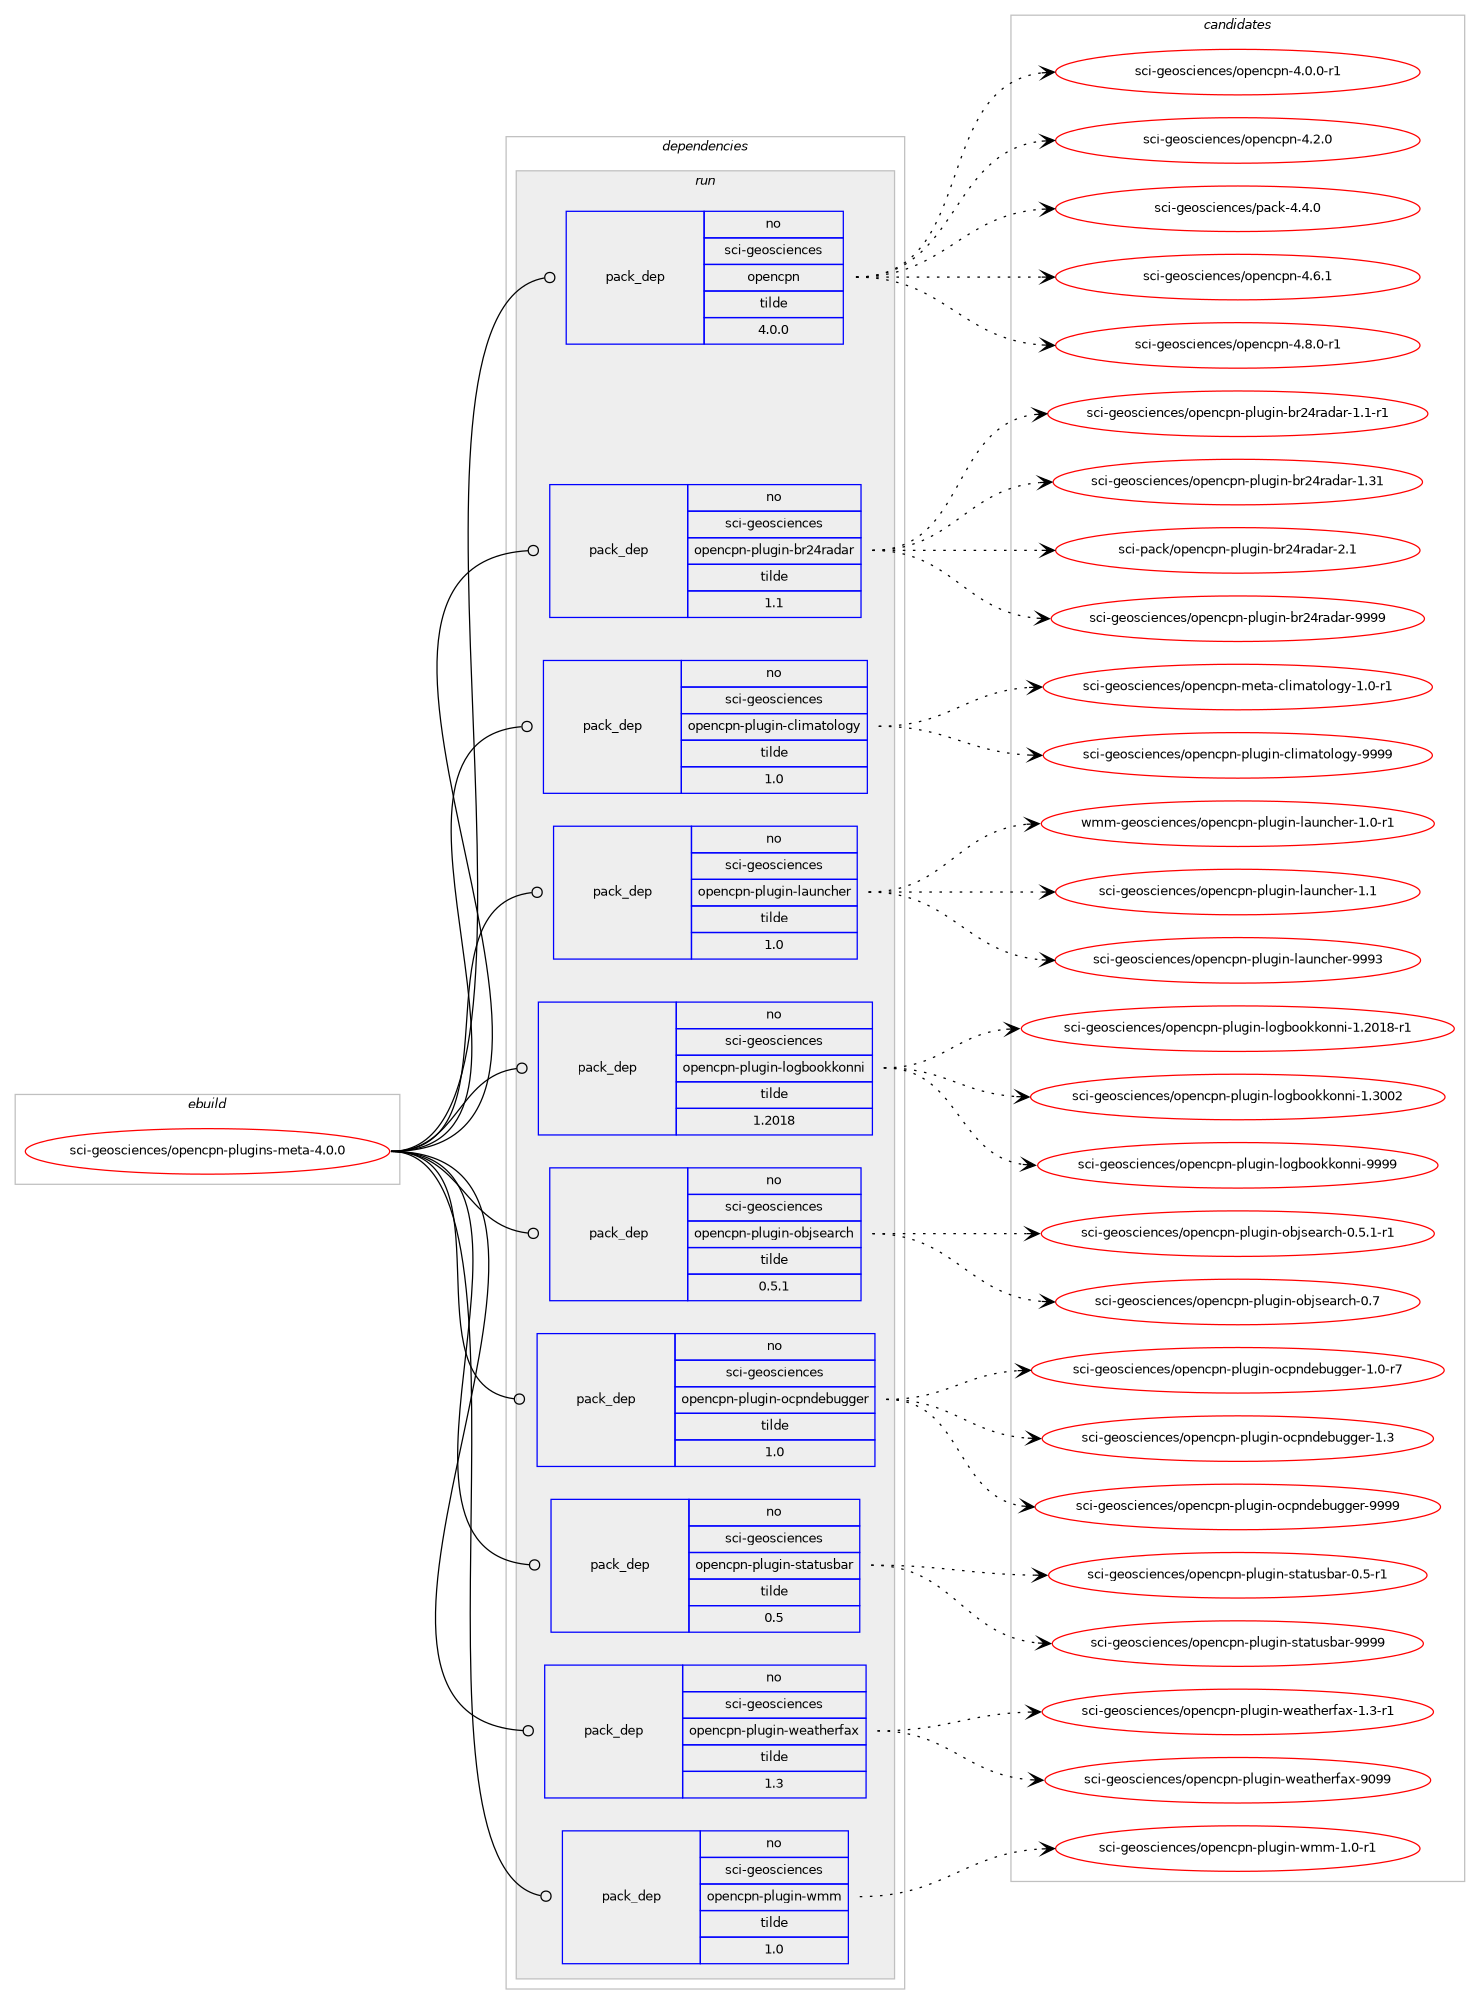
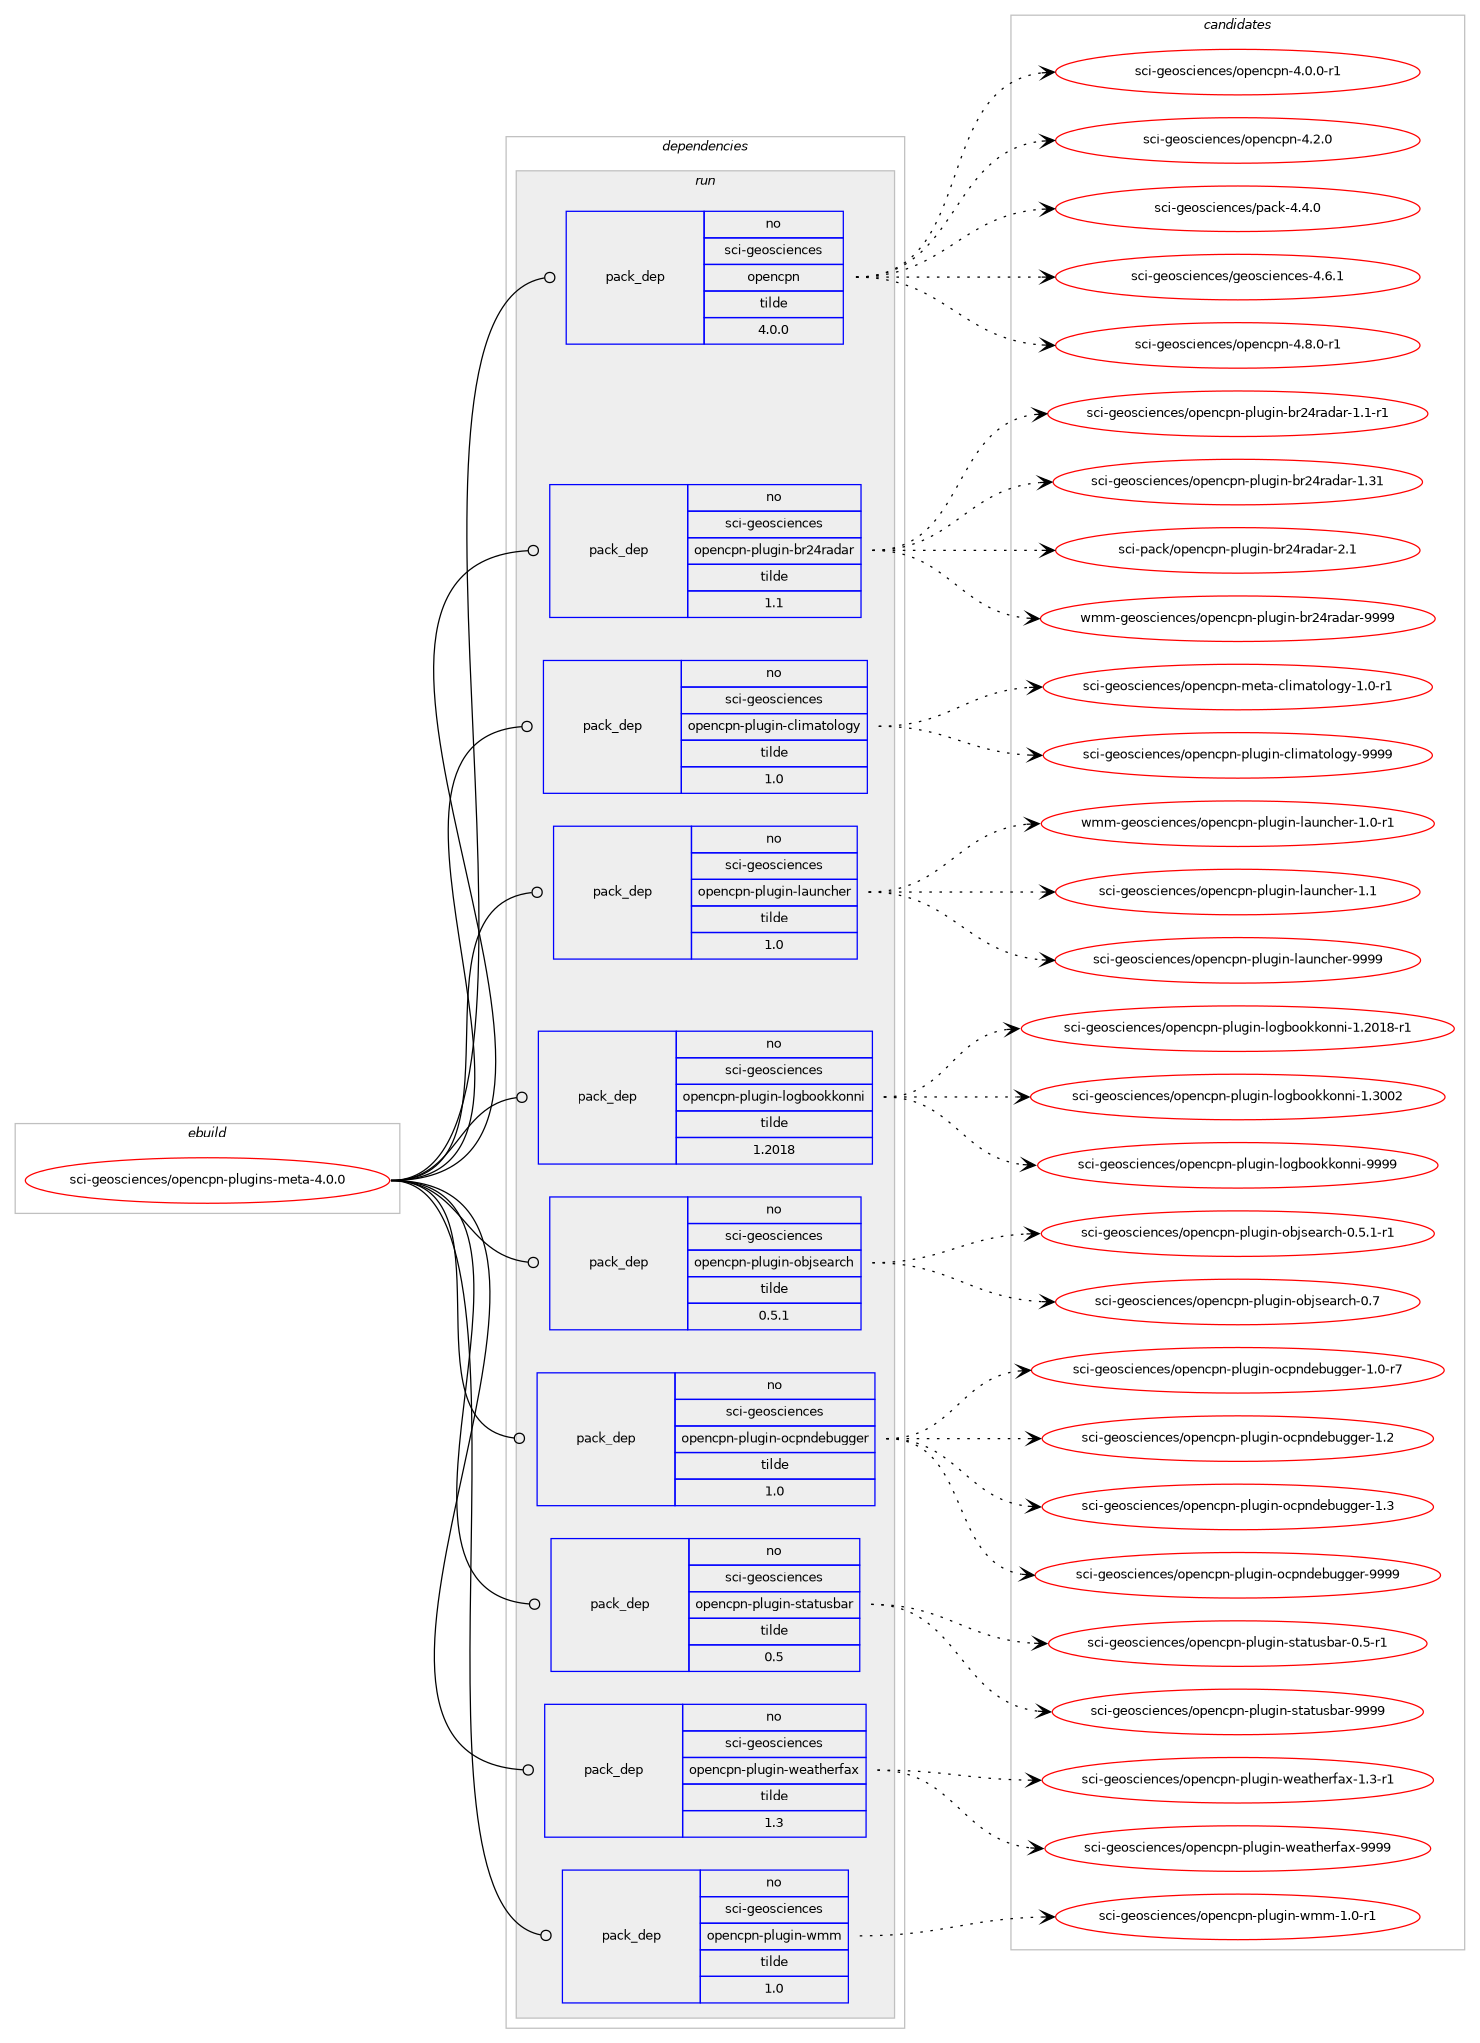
(1238, 277) -> (1238, 277)
(1238, 619) -> (1238, 619)
(1238, 960) -> (1238, 960)
none -> (1238, 1439)
(1238, 1780) -> (1238, 1849)
